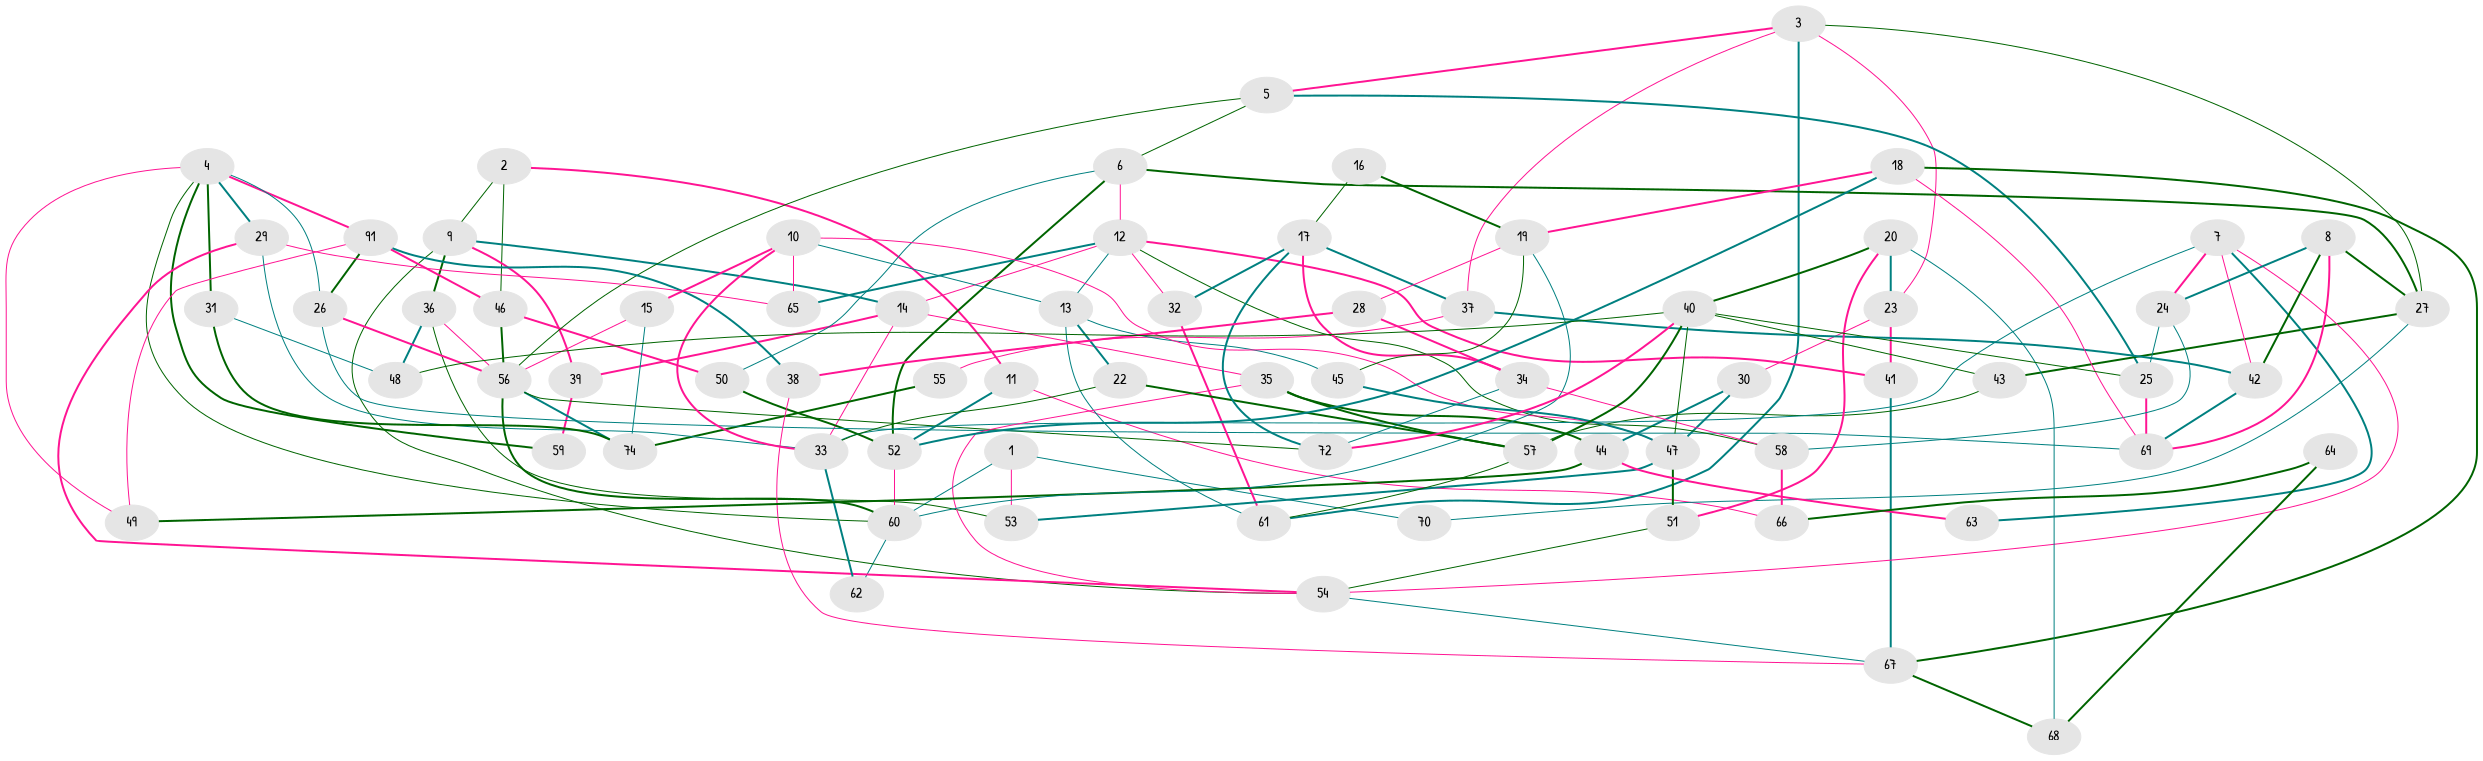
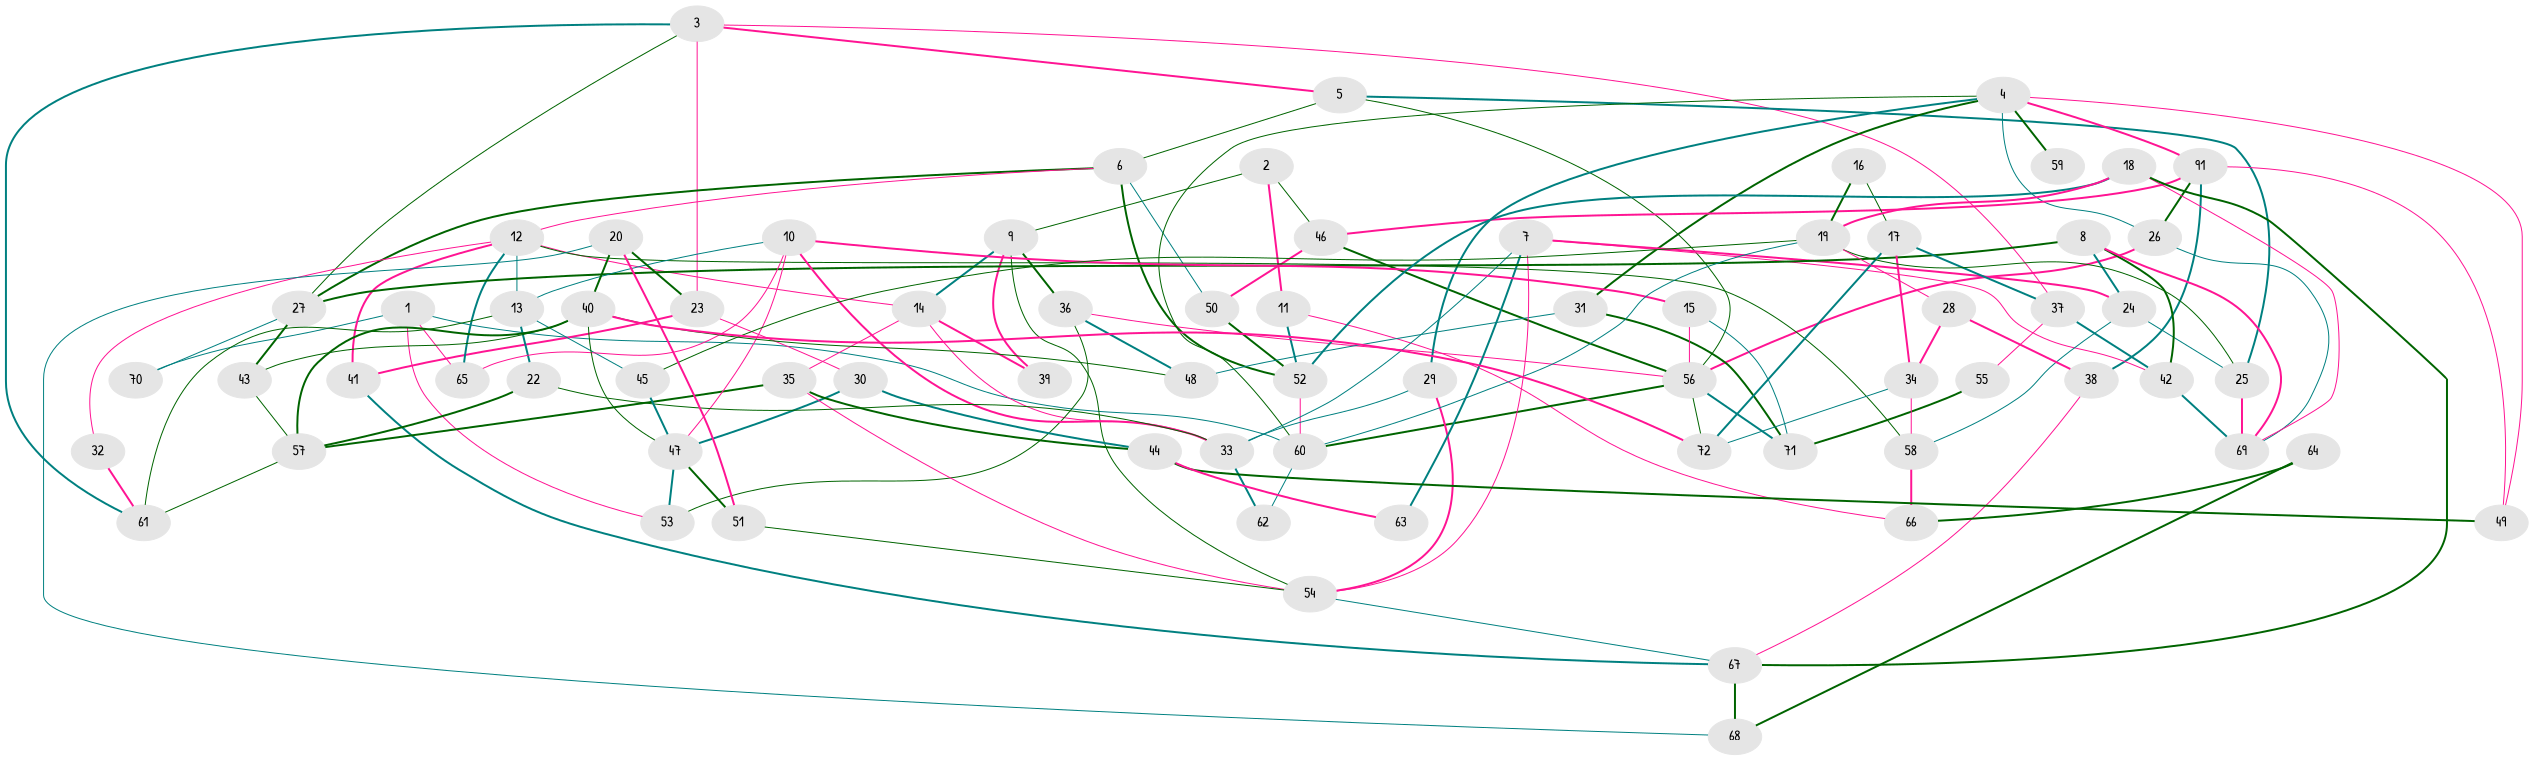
(1240, 273) -> none
(1891, 273) -> (663, 279)
(539, 277) -> (431, 339)
(1918, 345) -> (2056, 262)
(569, 410) -> none
(1131, 447) -> (268, 332)
(630, 452) -> (1790, 452)
